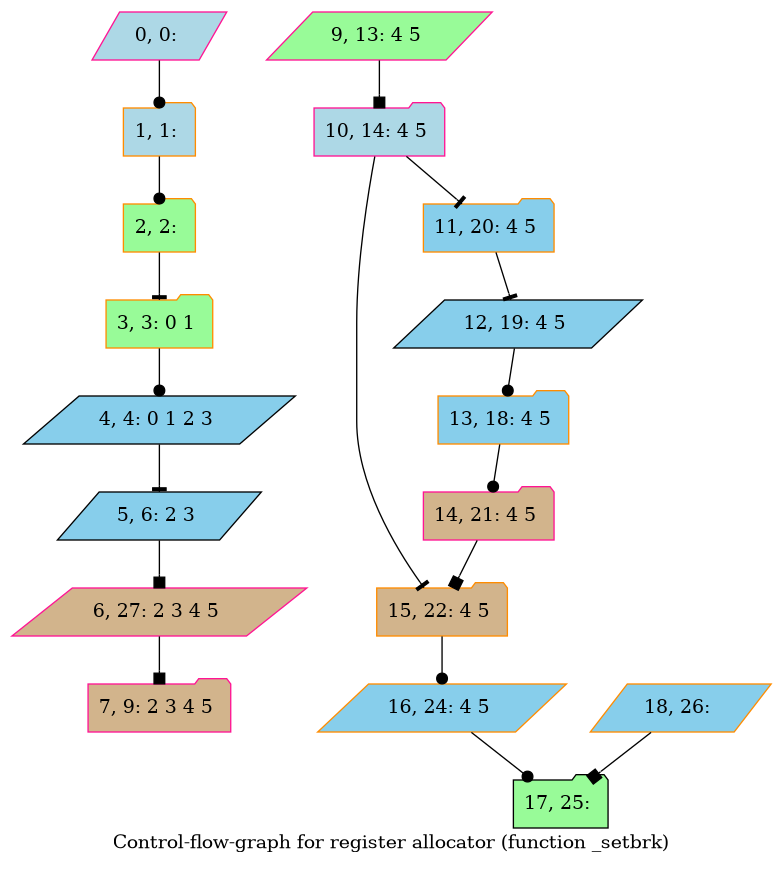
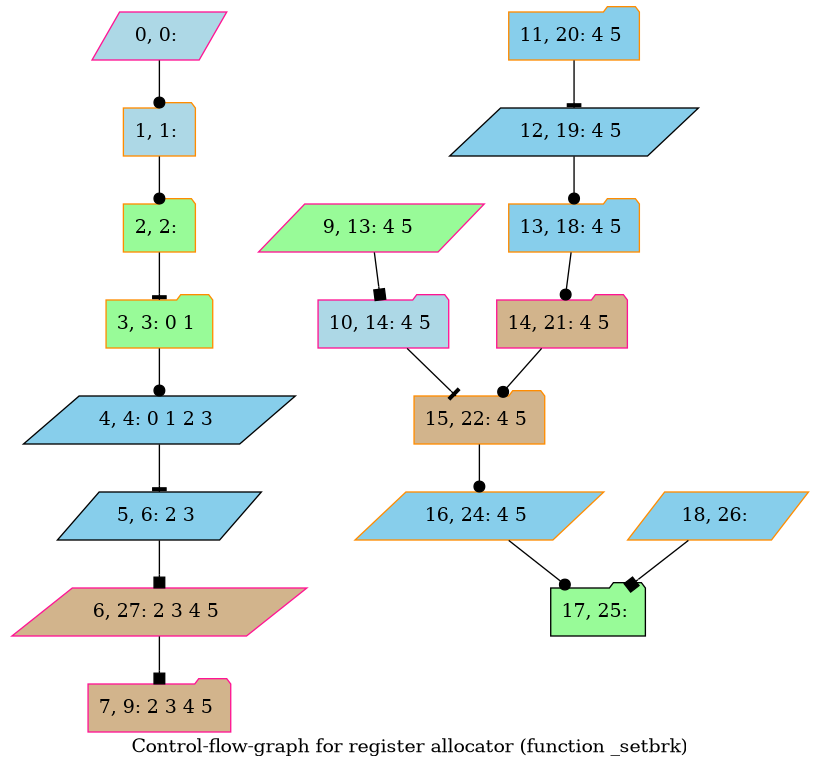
(432, 178) -> none
(468, 558) -> (524, 368)
